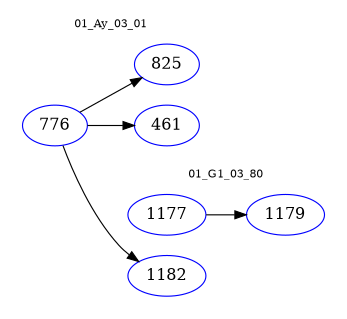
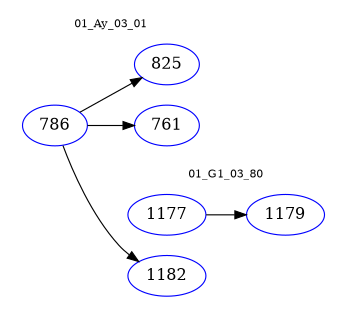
(55, 125) -> (55, 125)
(167, 125) -> (167, 125)
